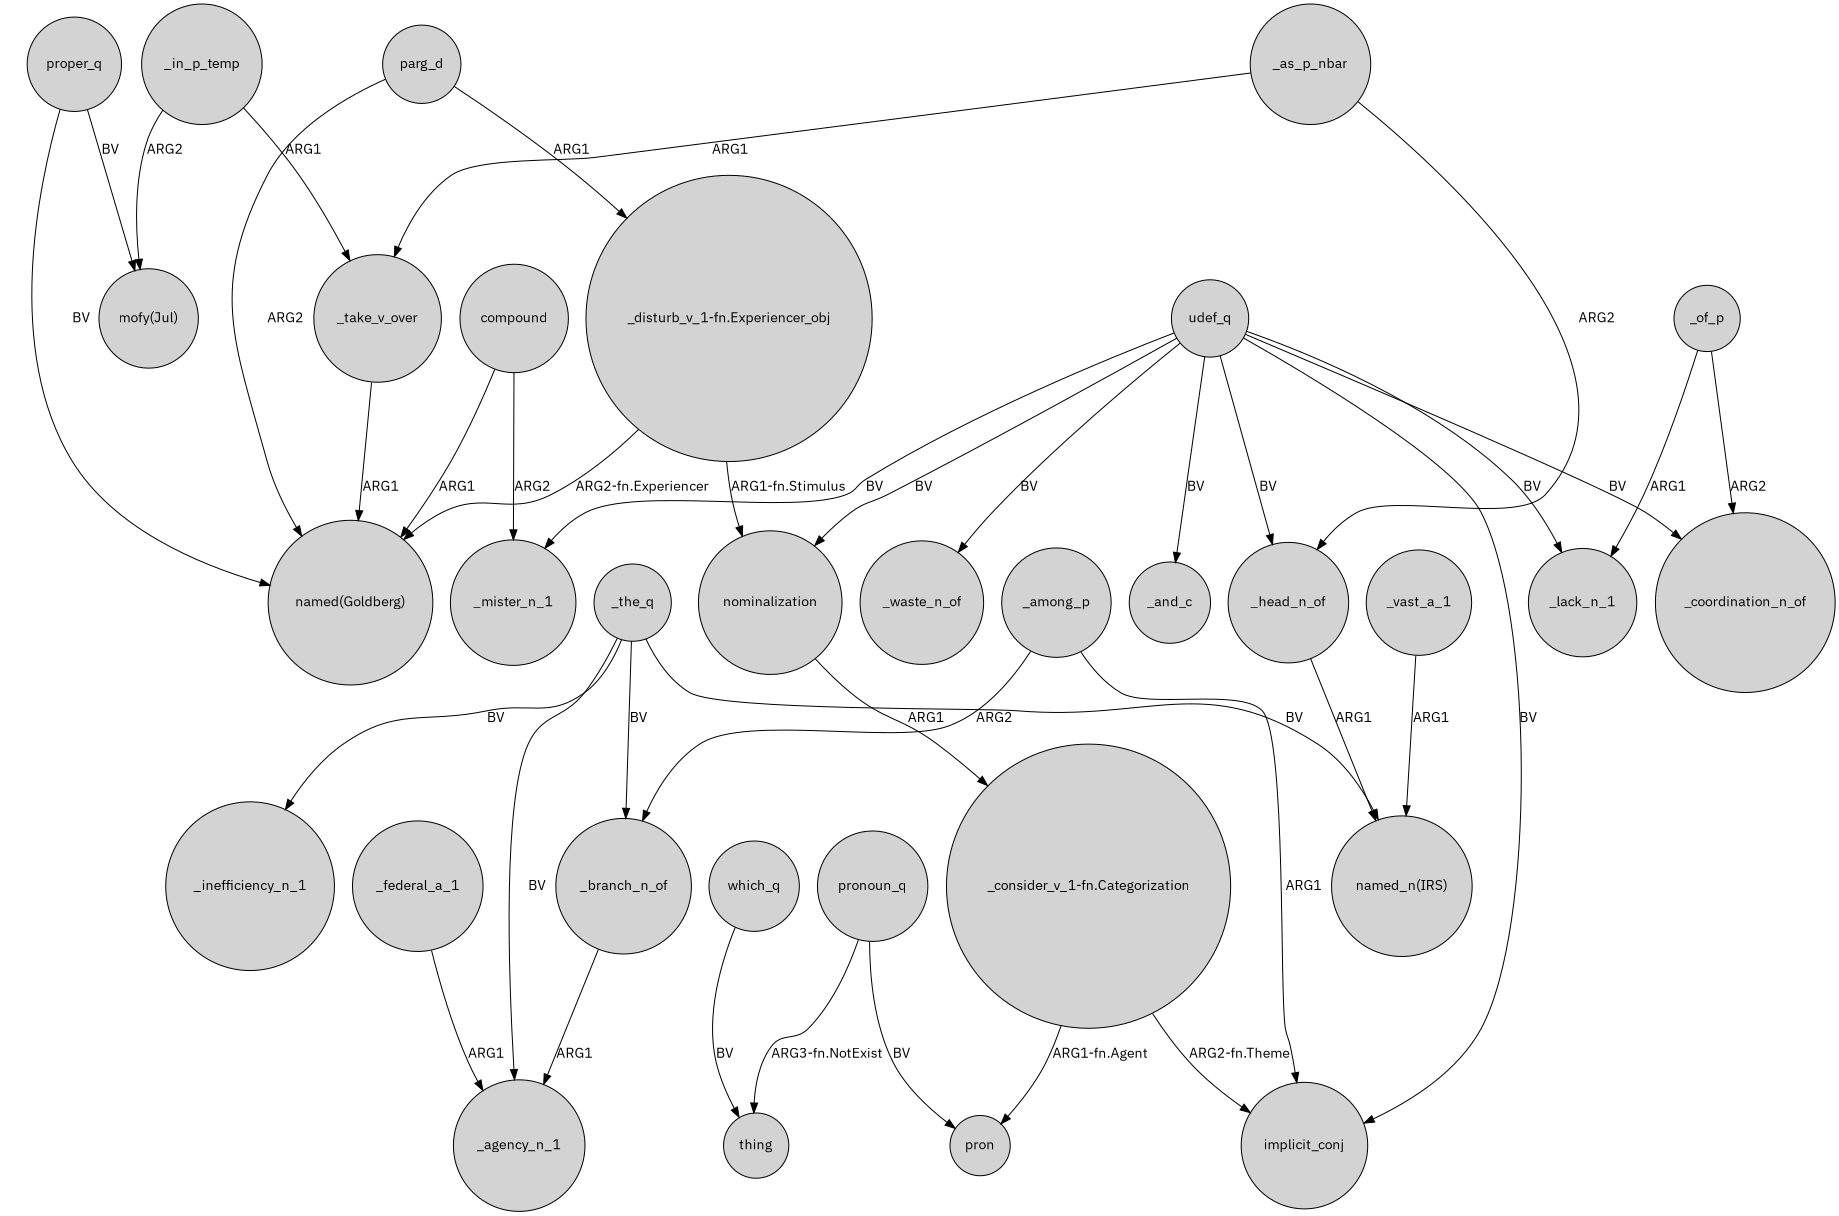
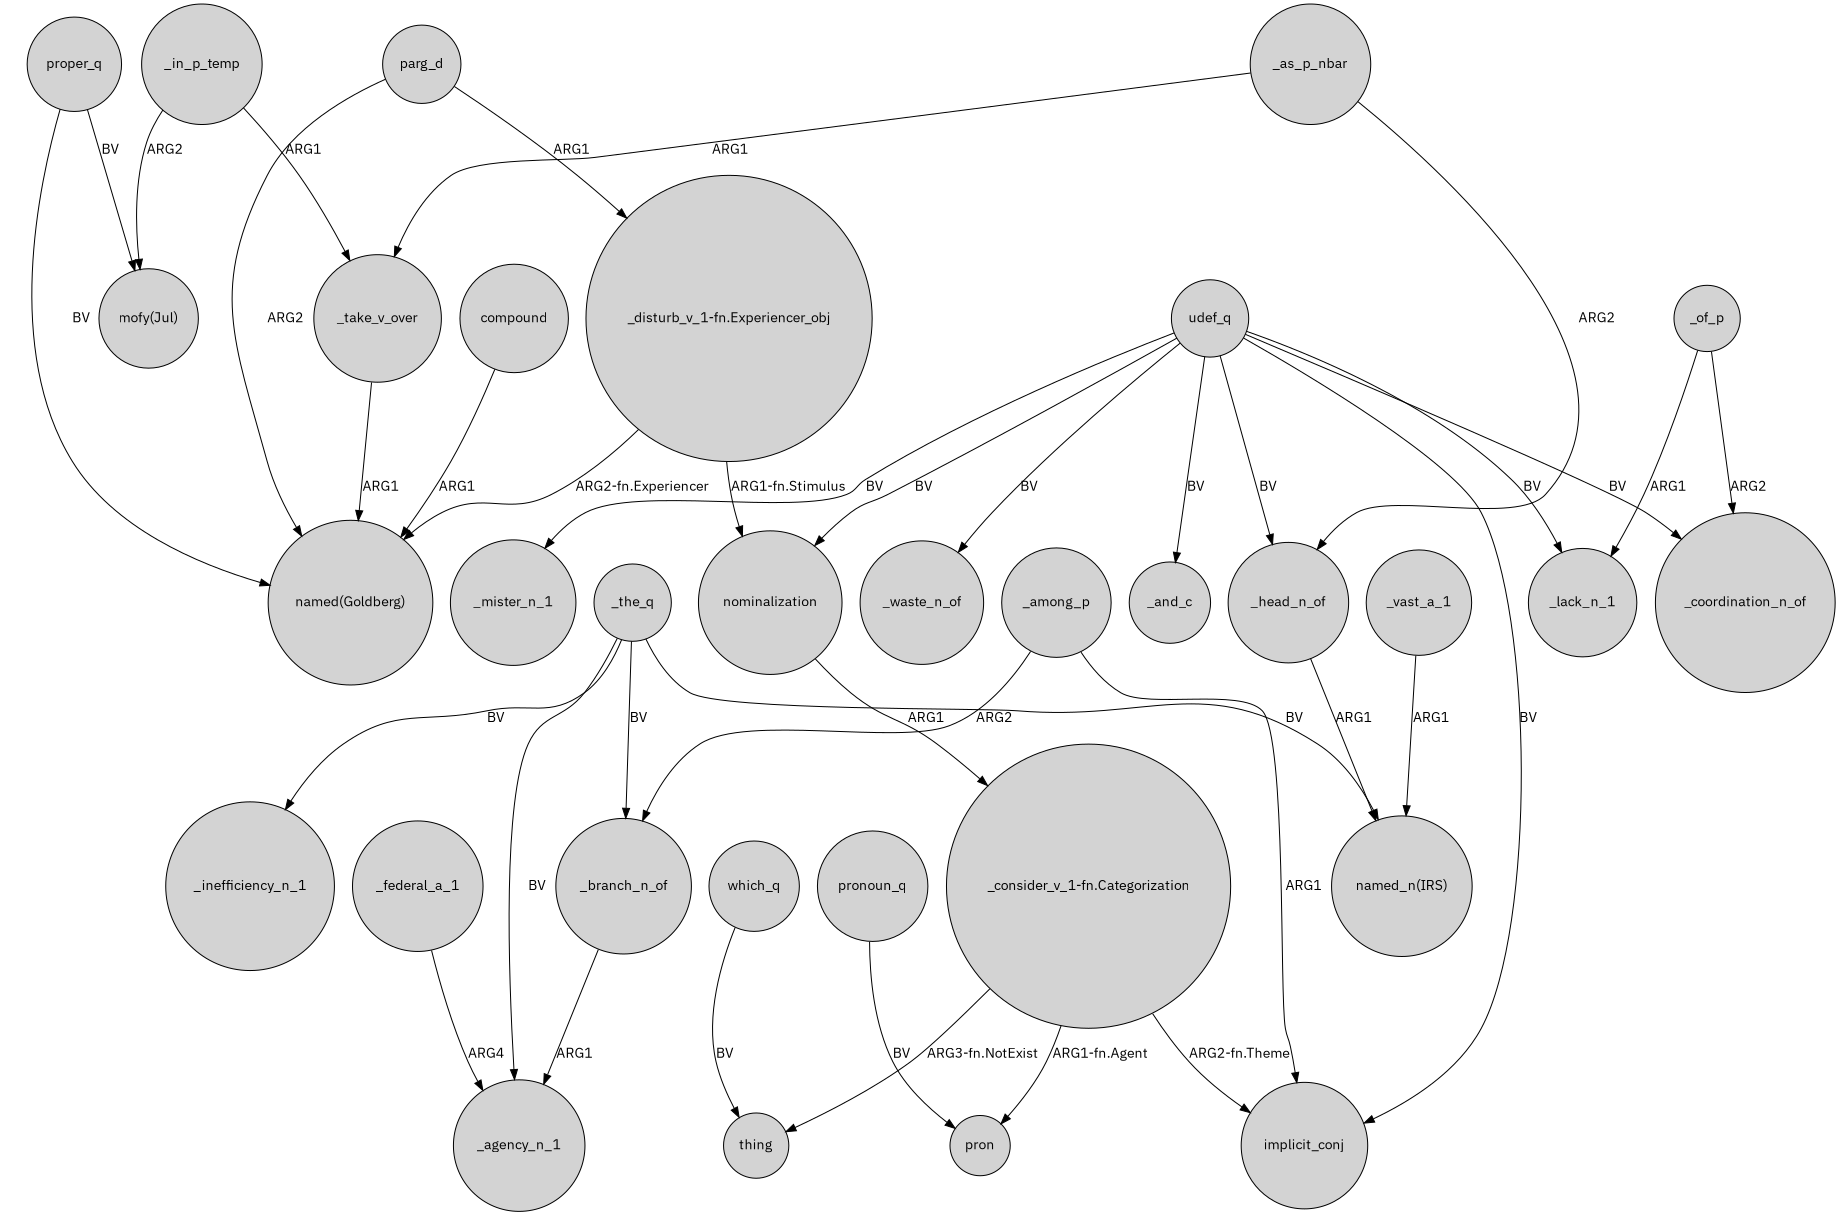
(514, 451) -> none
(808, 1028) -> (905, 1066)
(487, 1054) -> (487, 1054)
